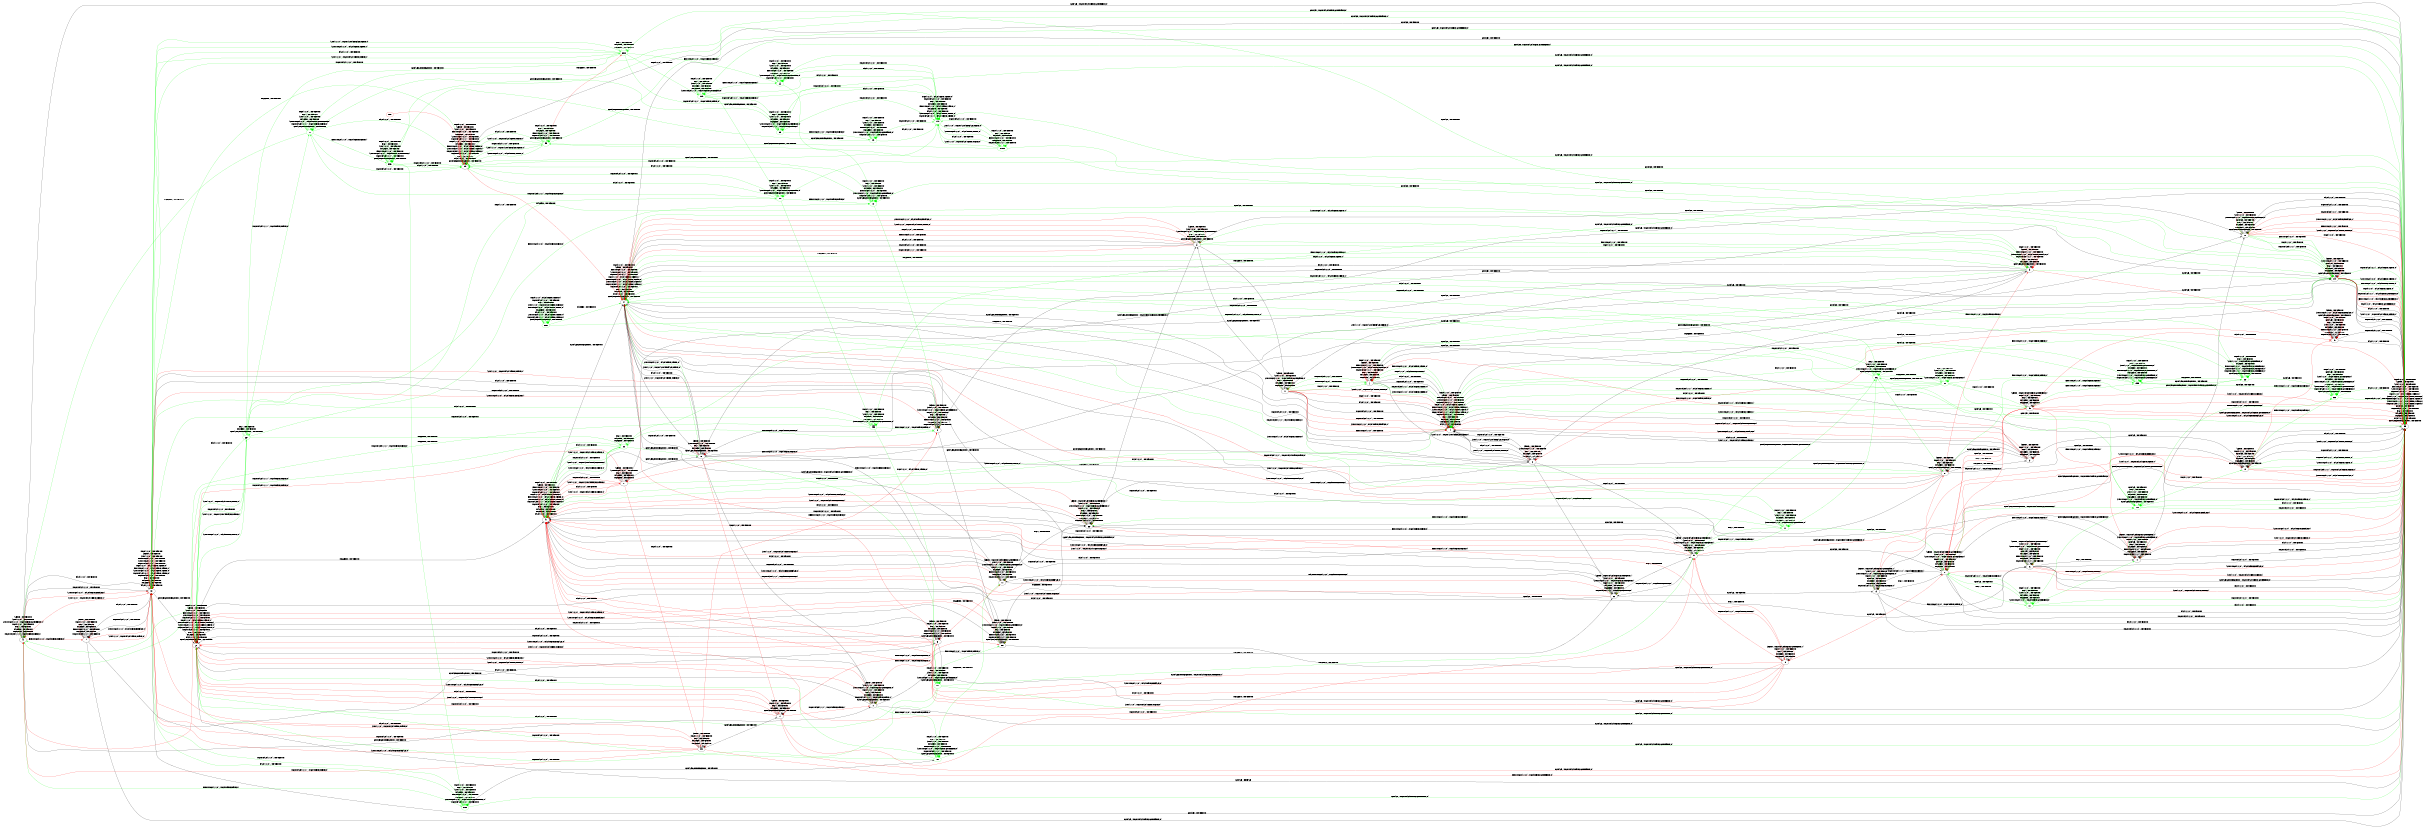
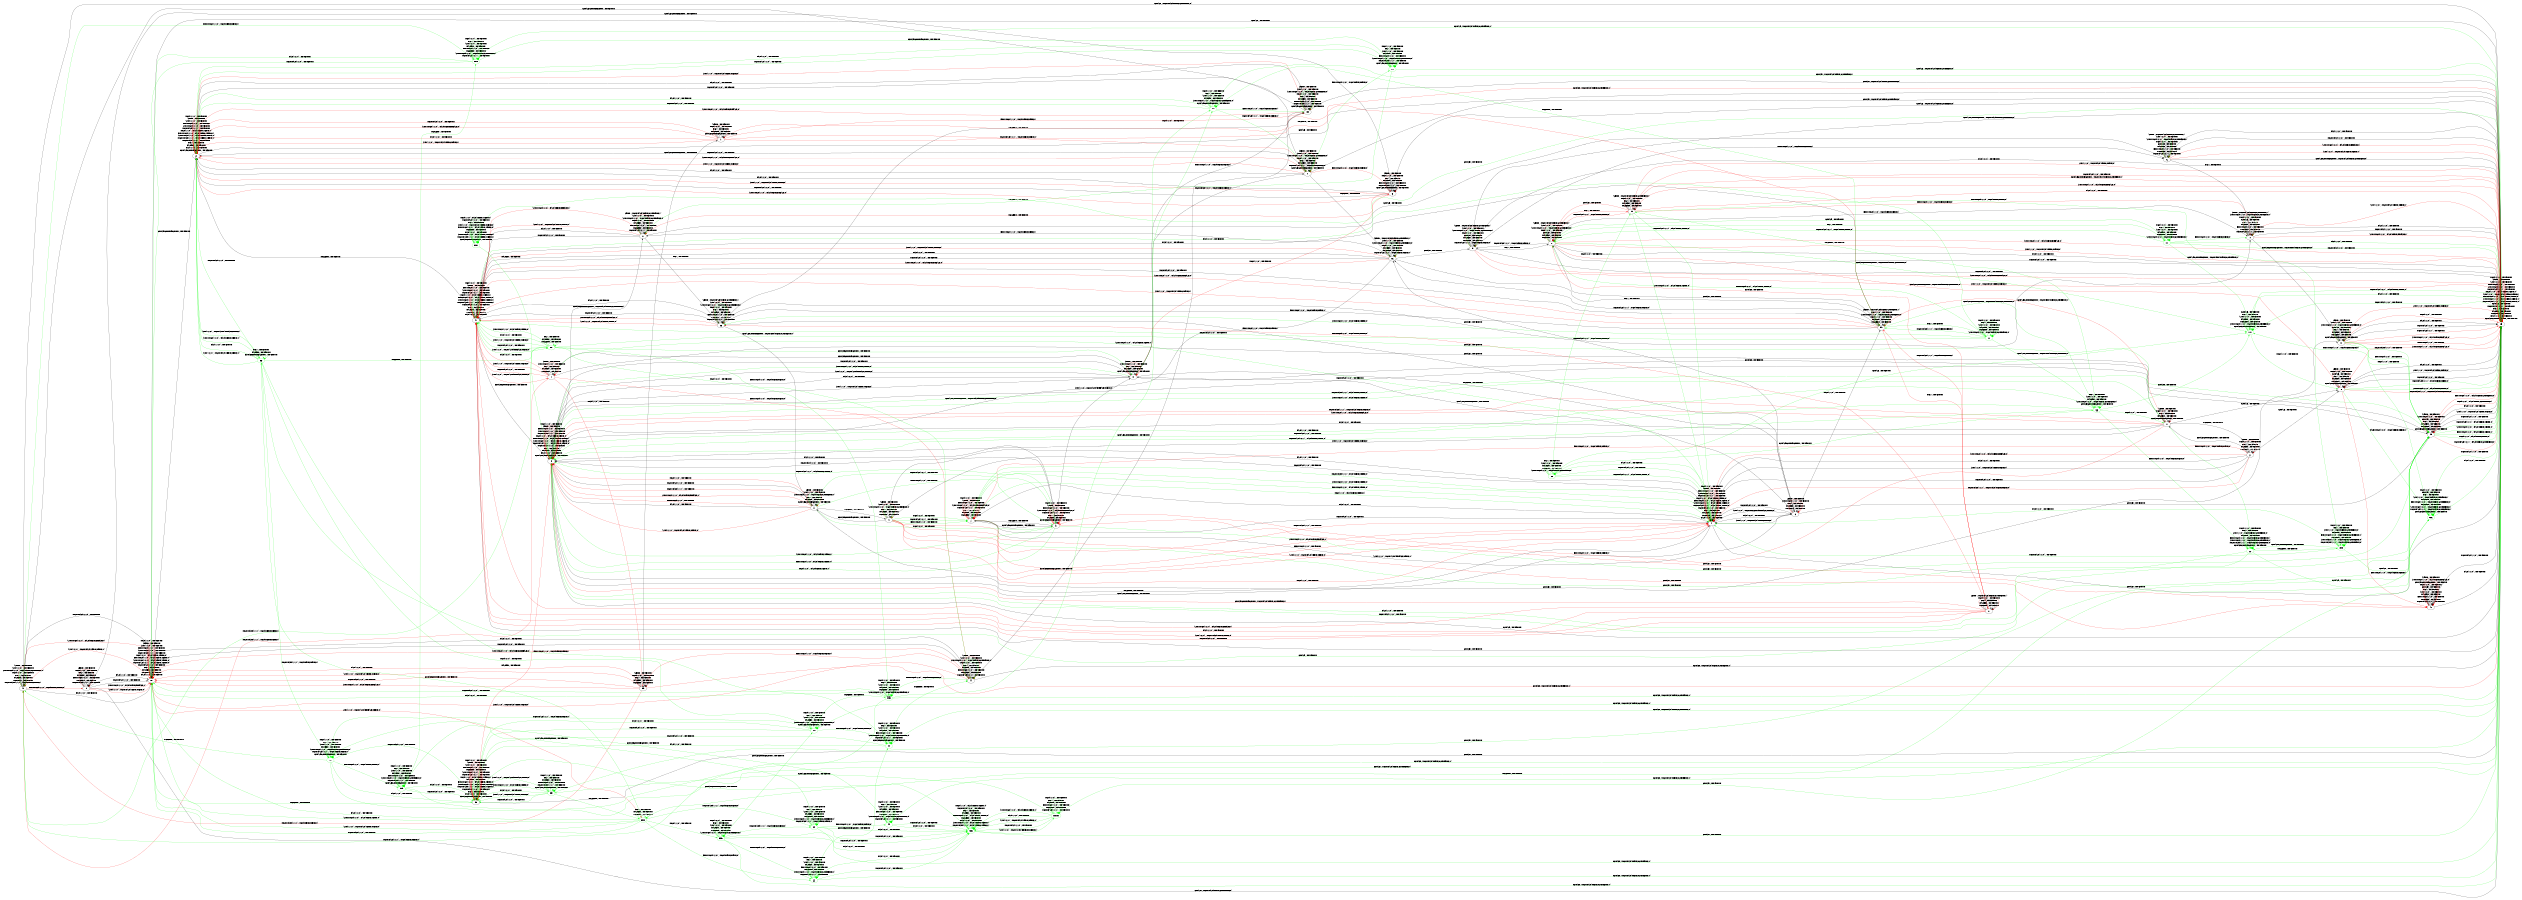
(1646, 29) -> (1888, 777)
(167, 40) -> (404, 712)
(575, 91) -> (594, 806)
(290, 100) -> (353, 672)
(390, 115) -> none
(1450, 120) -> (1512, 774)
none -> (1270, 133)
(1782, 286) -> none
(1914, 345) -> (1701, 582)
(1911, 376) -> (1912, 258)
(2040, 377) -> none
(2292, 410) -> (2388, 430)
(2212, 414) -> (2378, 382)
none -> (826, 421)
(1491, 440) -> (1754, 510)
(913, 469) -> (1056, 569)
(779, 472) -> (571, 324)
(827, 515) -> (814, 654)
(1450, 517) -> (1350, 321)
(1876, 529) -> (1754, 287)
(1436, 550) -> (1448, 341)
(1328, 575) -> (1018, 232)
(741, 586) -> (1251, 275)
(695, 769) -> (939, 40)
(1532, 775) -> (1552, 686)
(1243, 780) -> (1308, 130)
